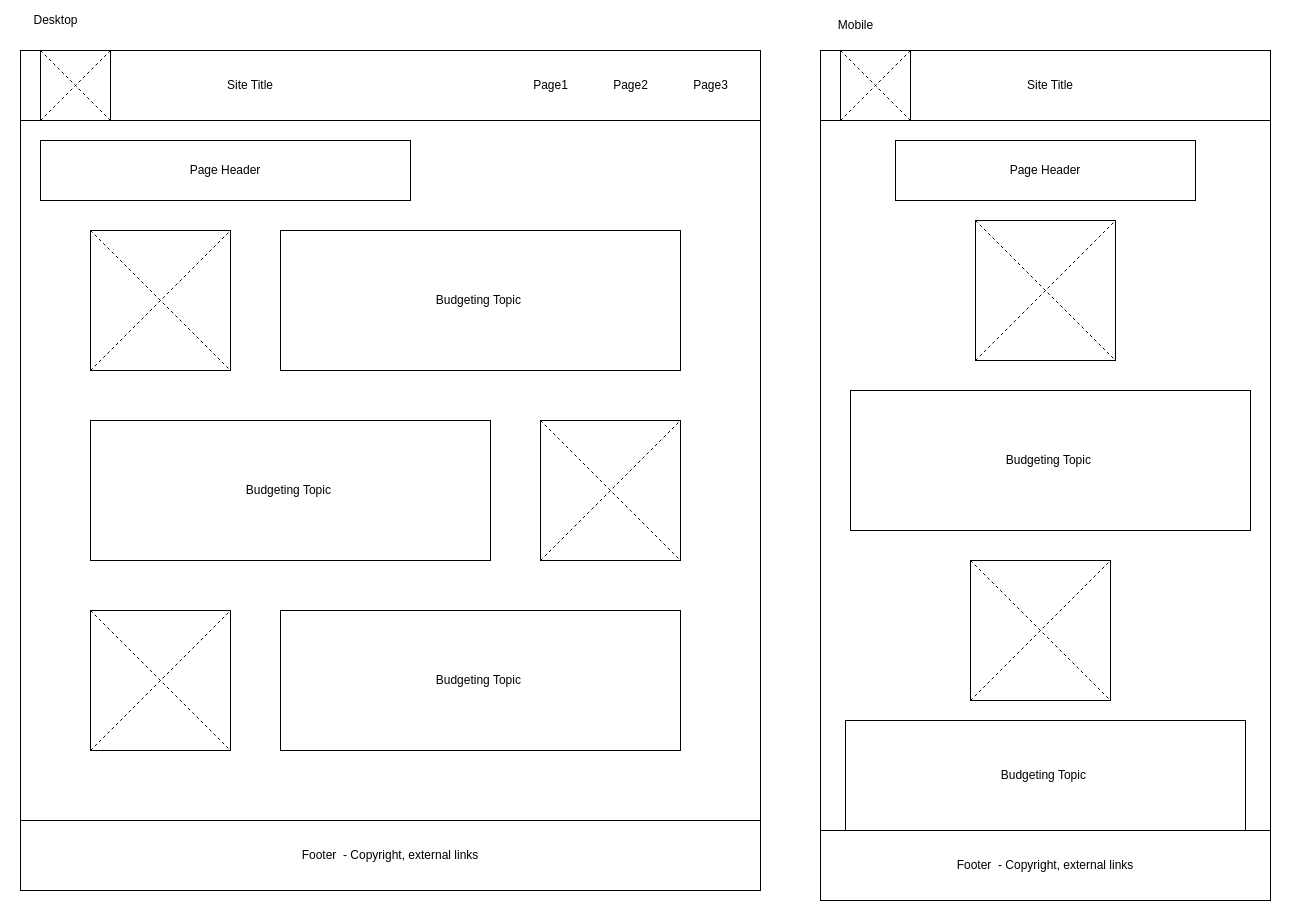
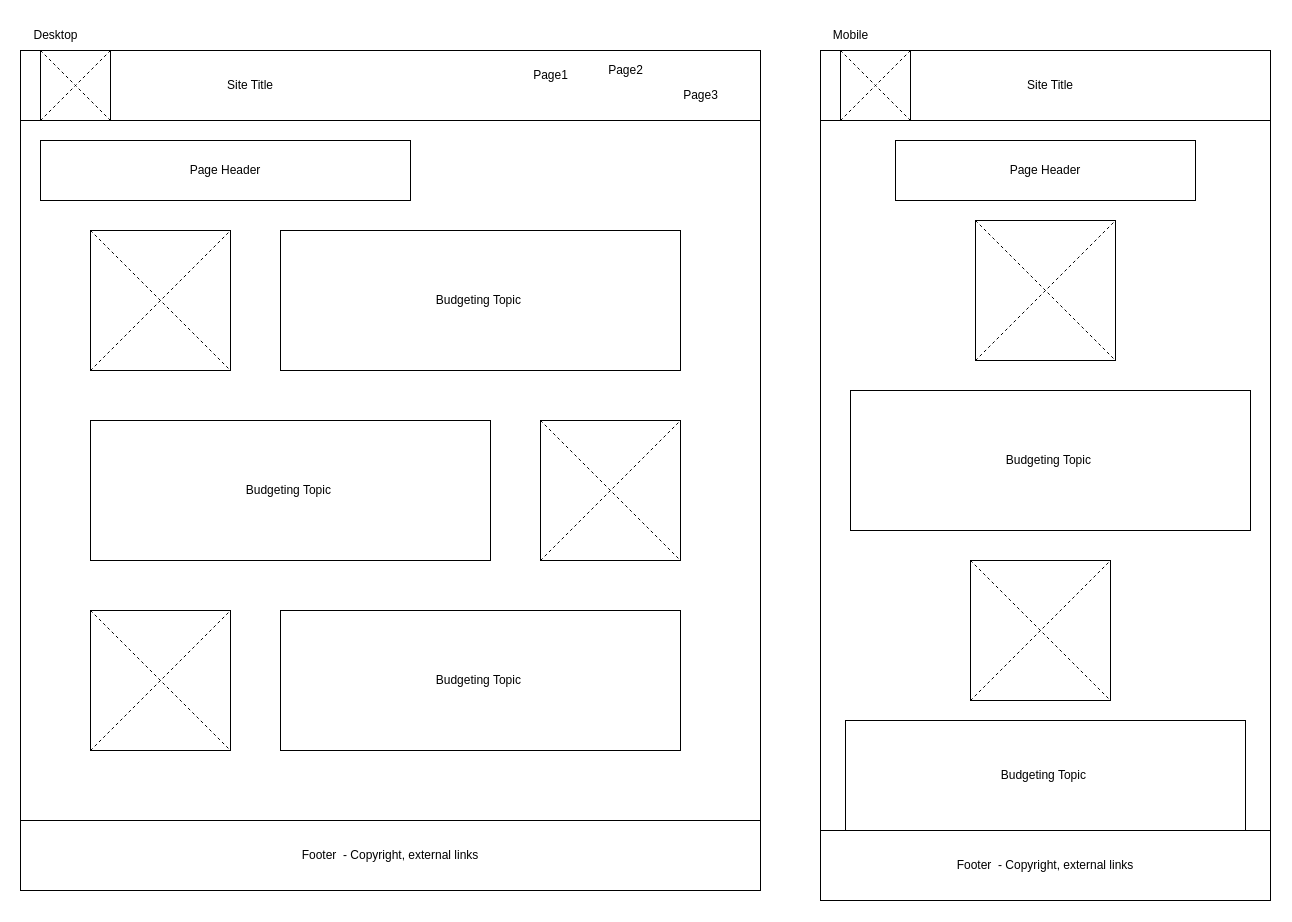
(56, 21) -> (56, 36)
(856, 26) -> (851, 36)
(551, 86) -> (551, 76)
(631, 86) -> (626, 71)
(711, 86) -> (701, 96)
